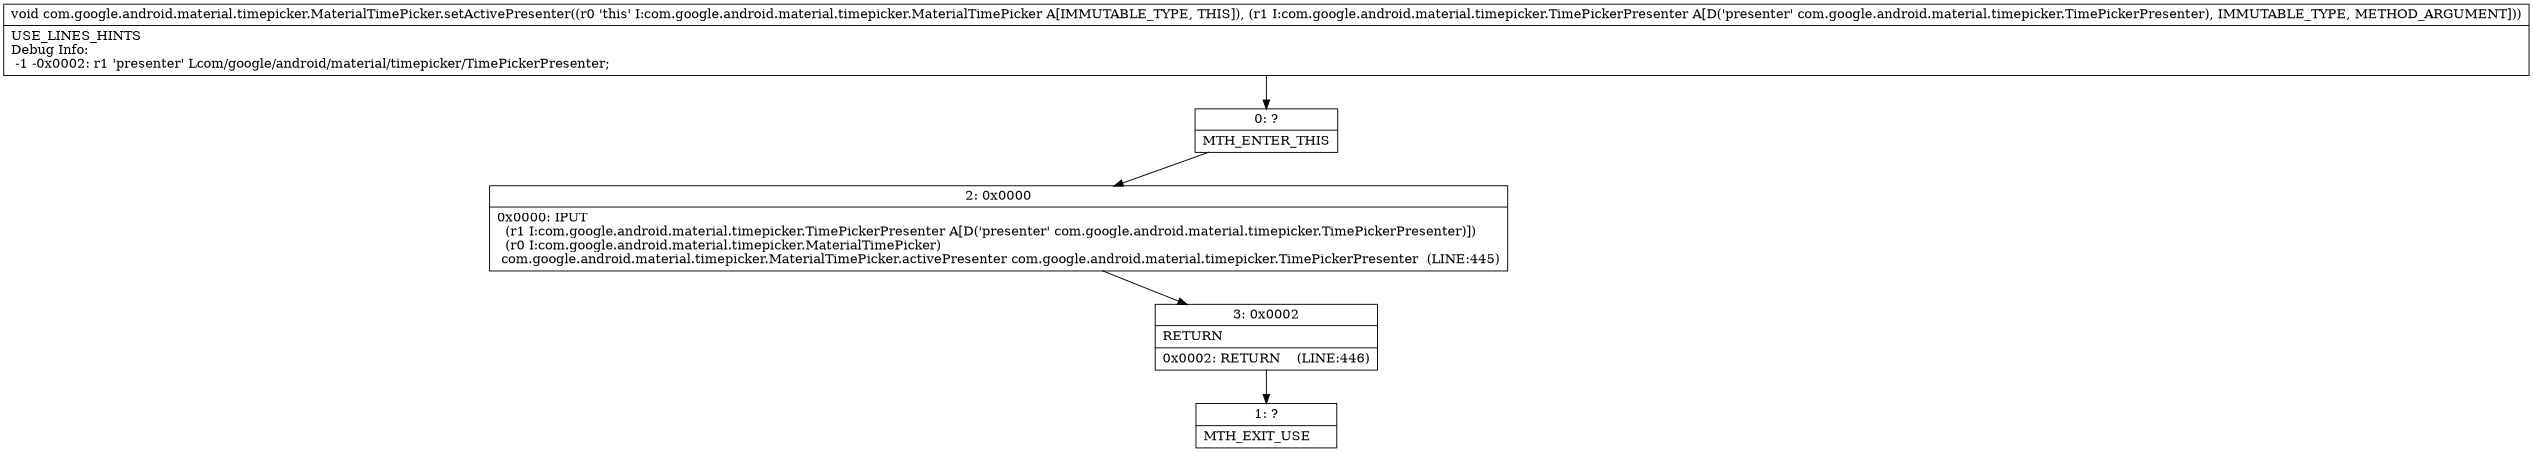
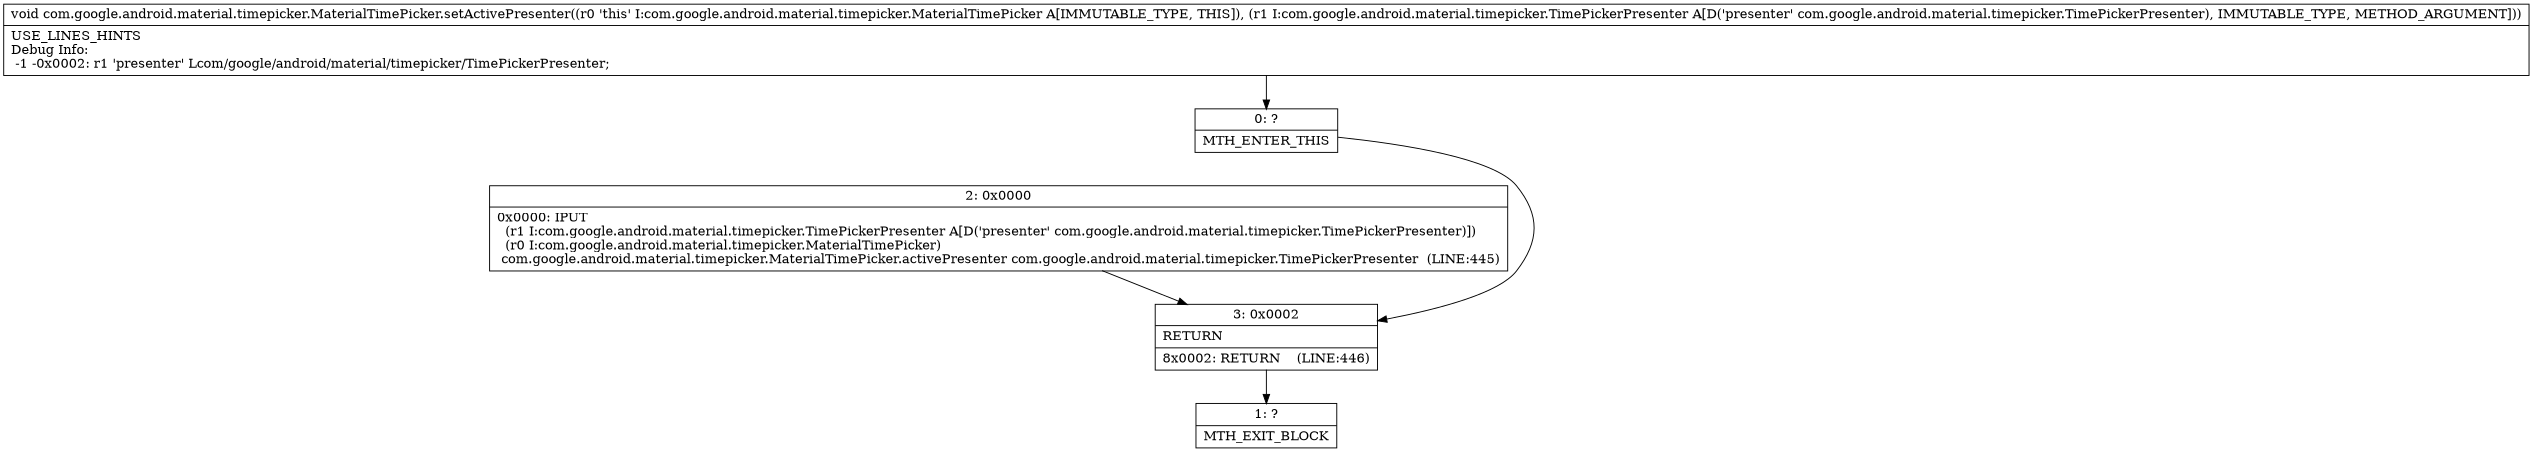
(1166, 167) -> (1529, 205)
(1266, 359) -> (1266, 359)
(1257, 436) -> (1266, 436)
